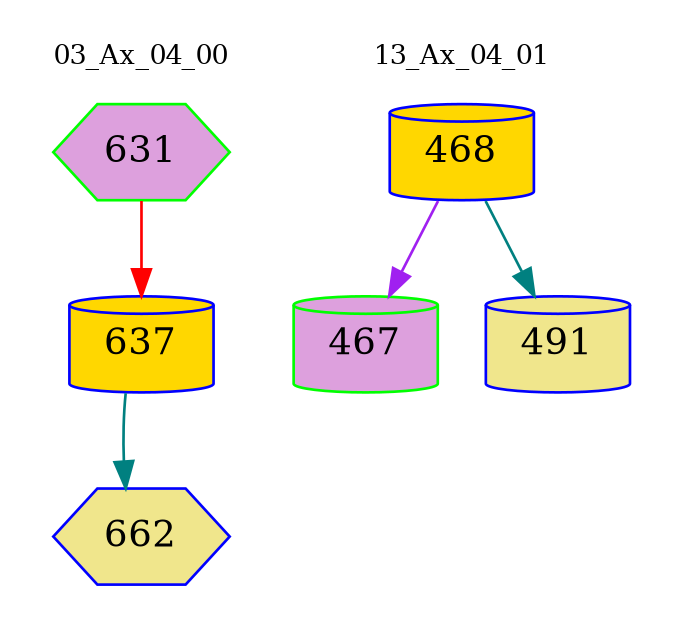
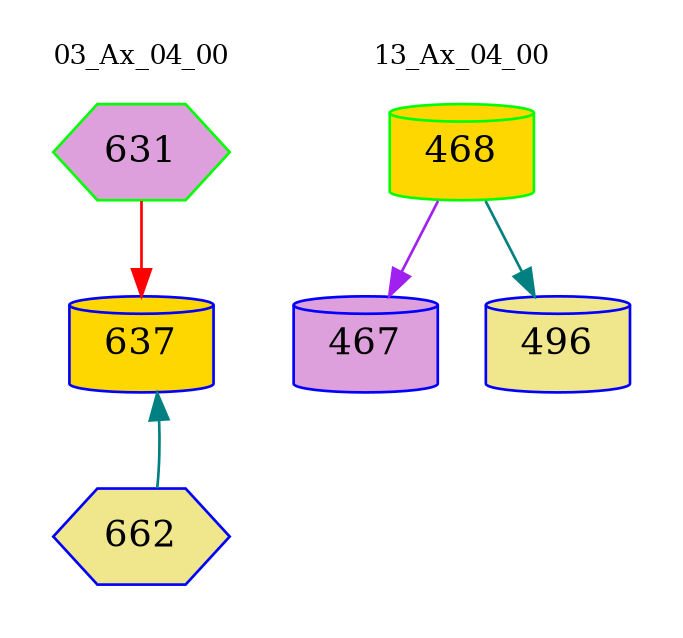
(462, 57) -> (462, 57)
(462, 152) -> (462, 152)
(366, 344) -> (366, 344)
(558, 344) -> (558, 344)
(124, 427) -> (159, 454)
